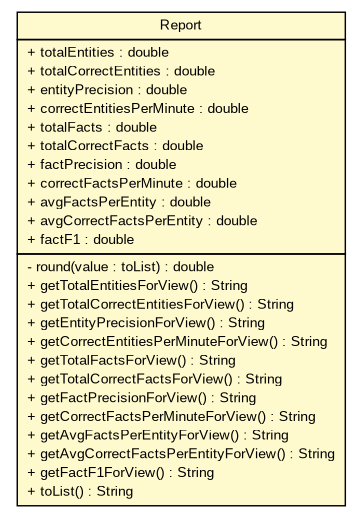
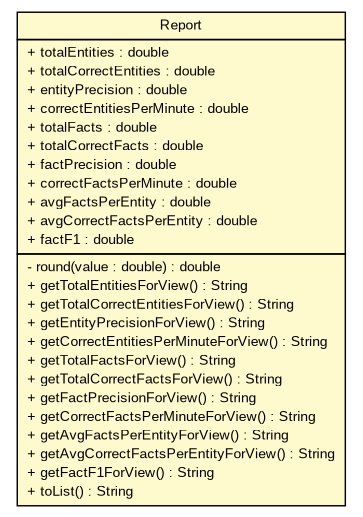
(121, 267) -> (124, 267)
